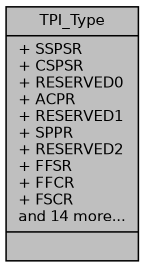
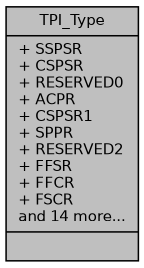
(71, 116) -> (56, 116)
